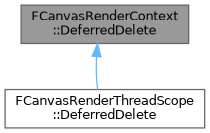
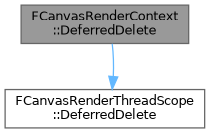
(96, 73) -> (113, 60)
